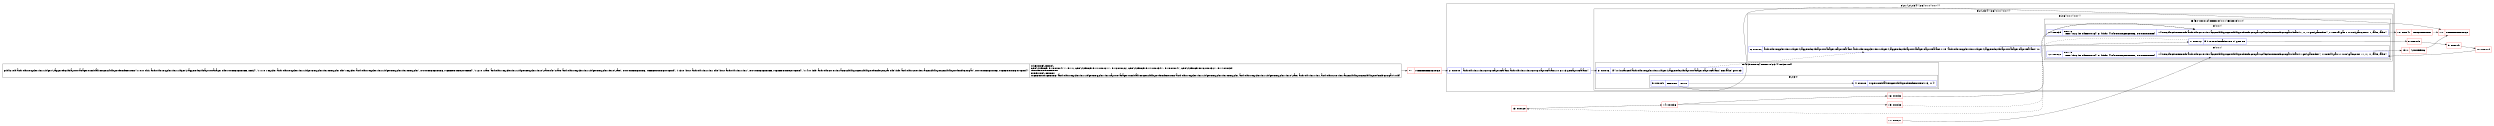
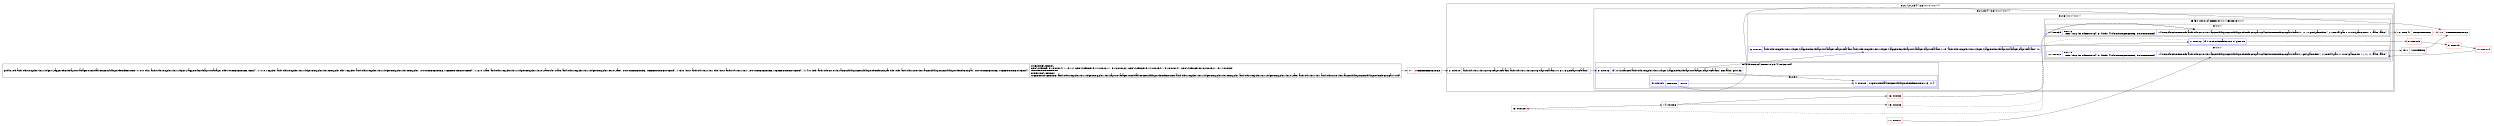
(1781, 60) -> (1781, 60)
none -> (1790, 77)
